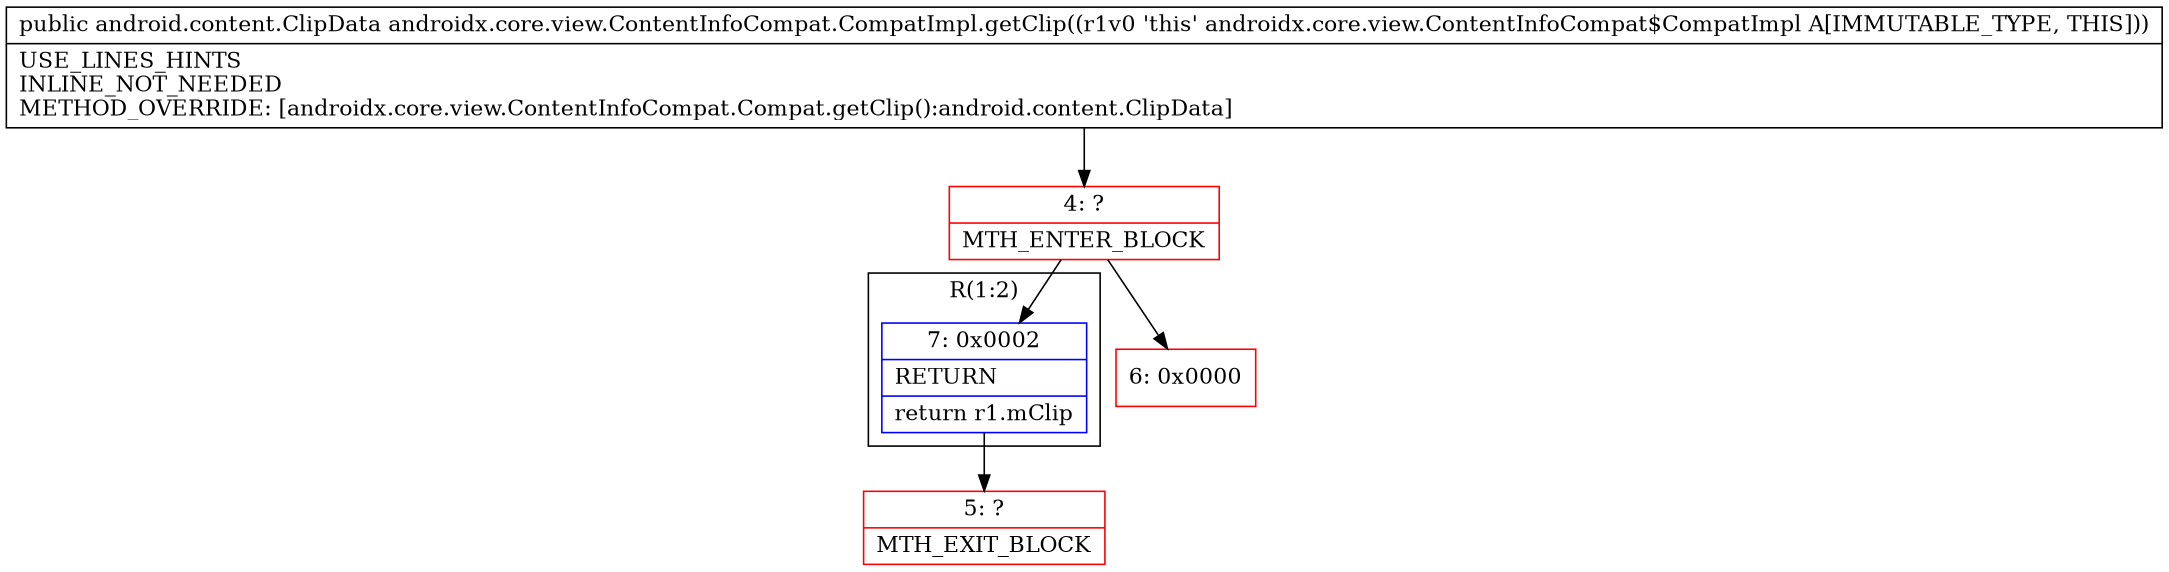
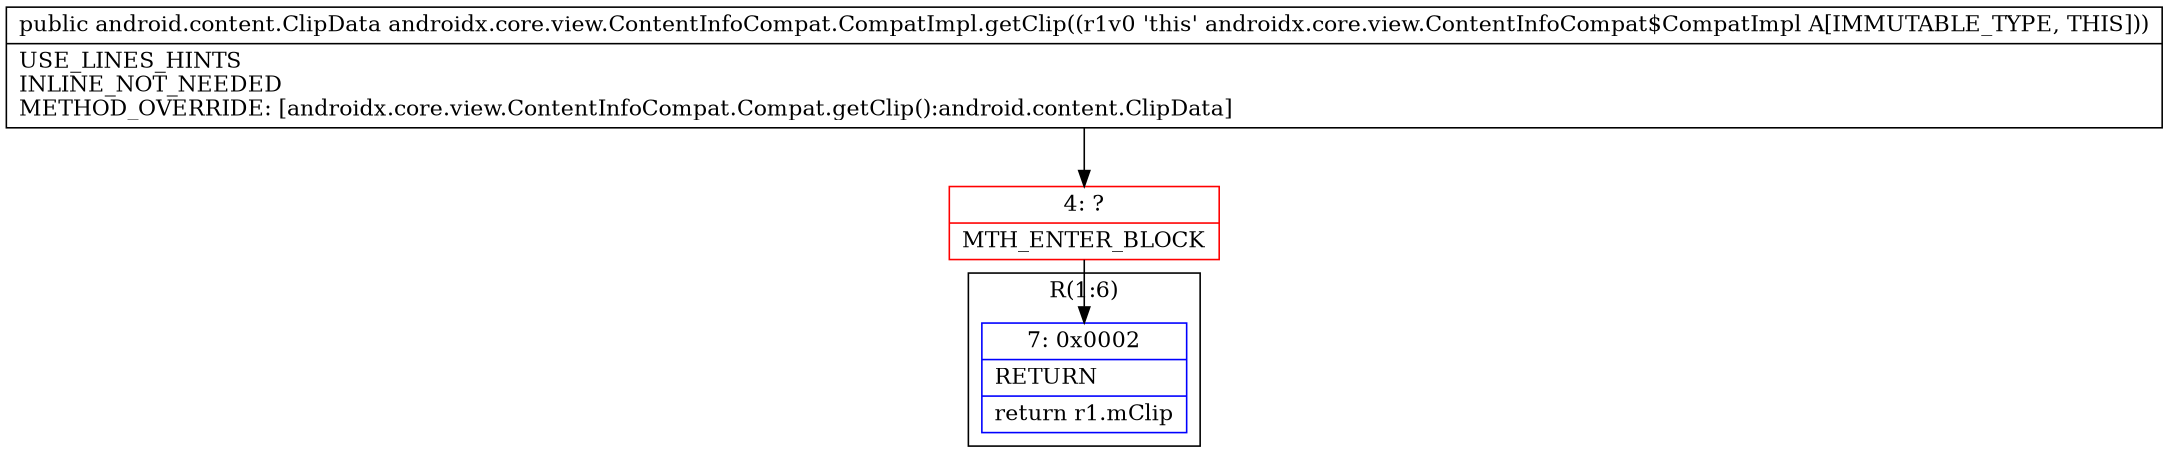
(984, 291) -> (1084, 291)
(1186, 378) -> none
(984, 528) -> none
